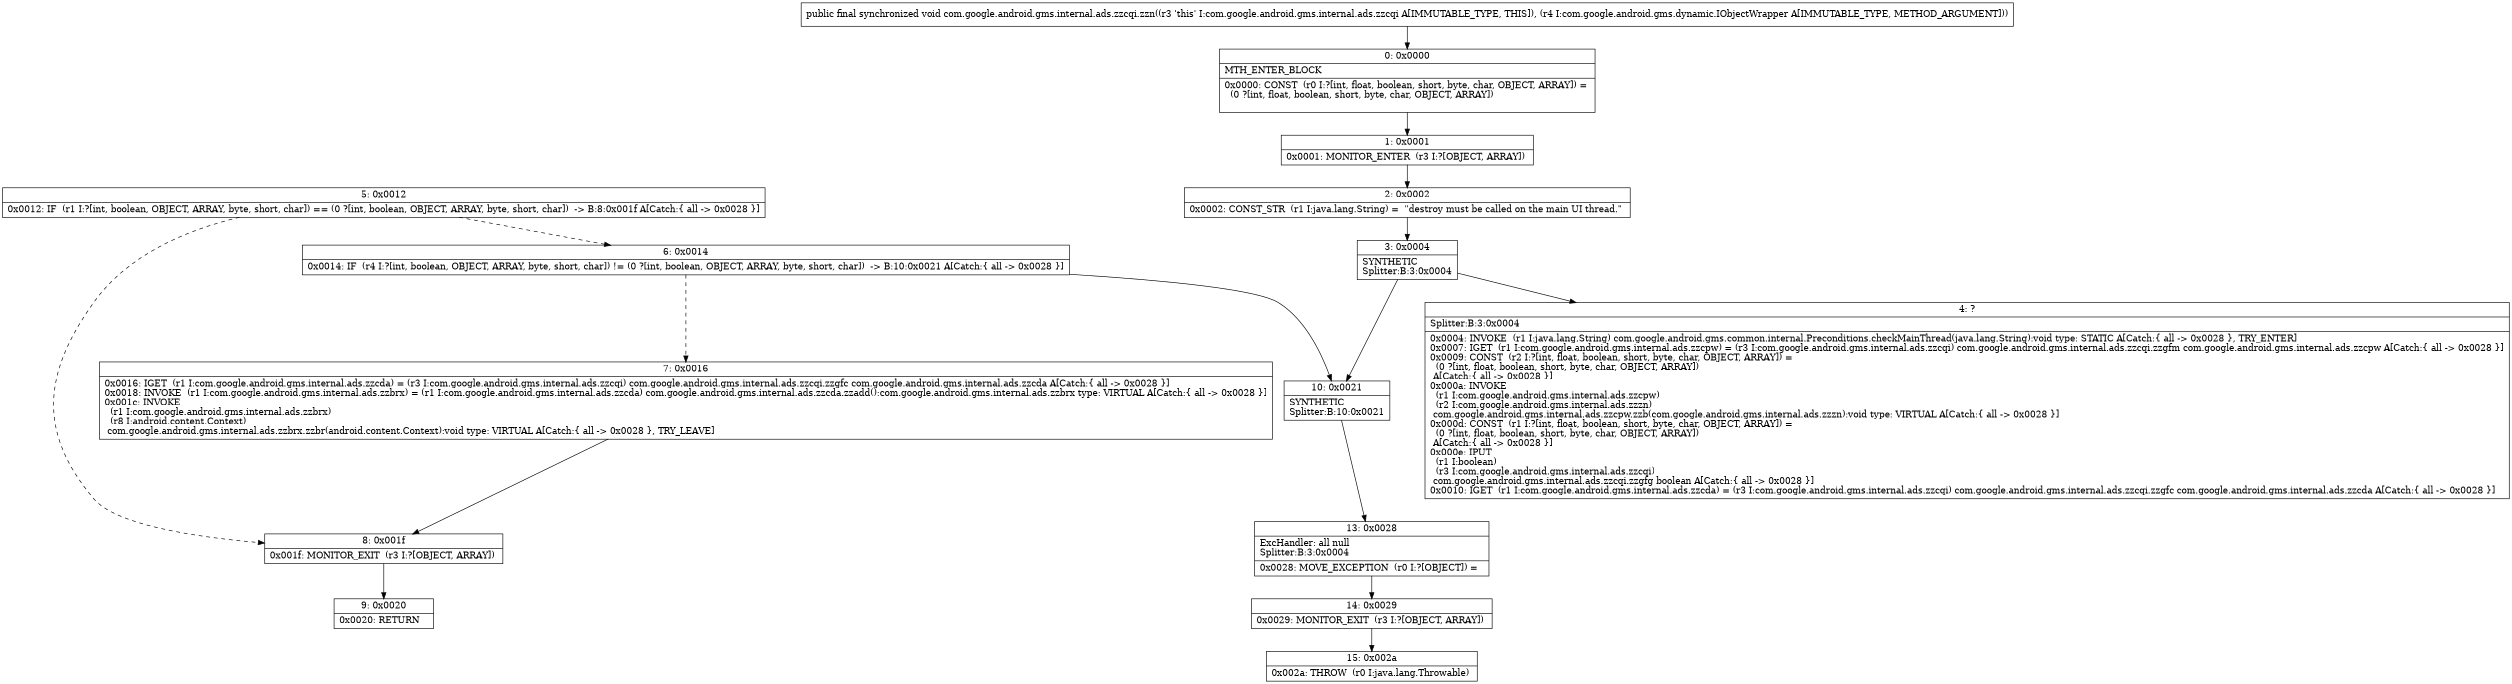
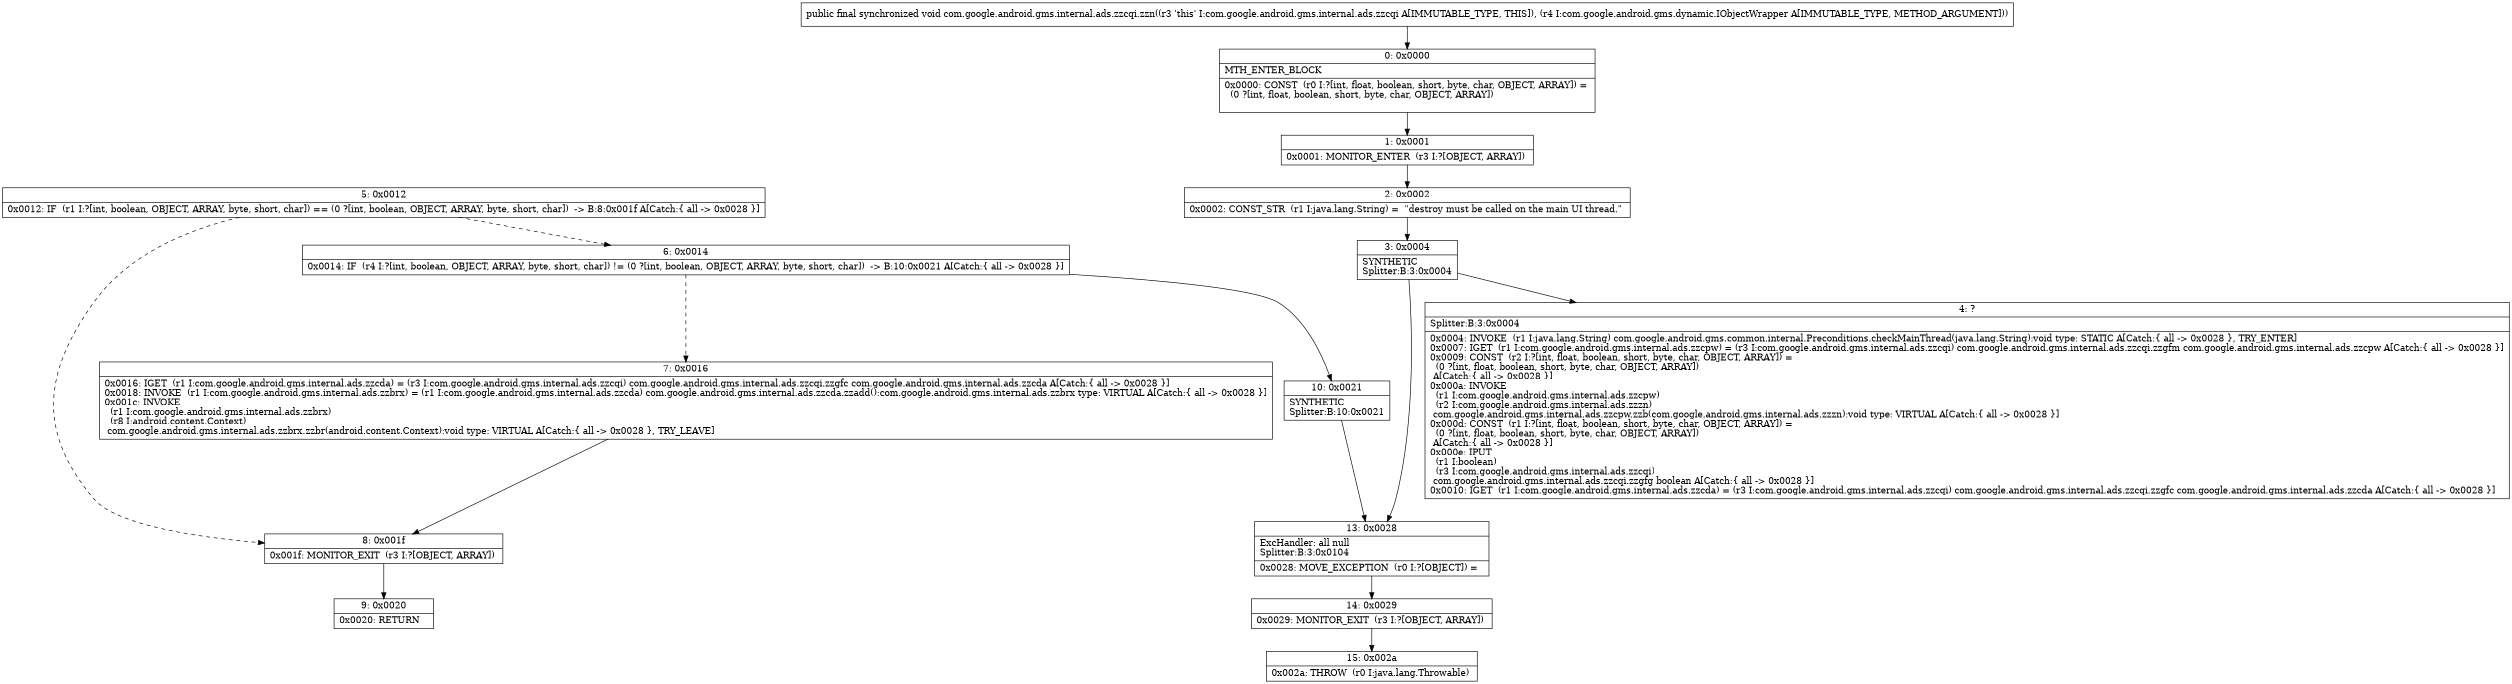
(1374, 327) -> (1410, 399)
(1305, 553) -> (1305, 553)
